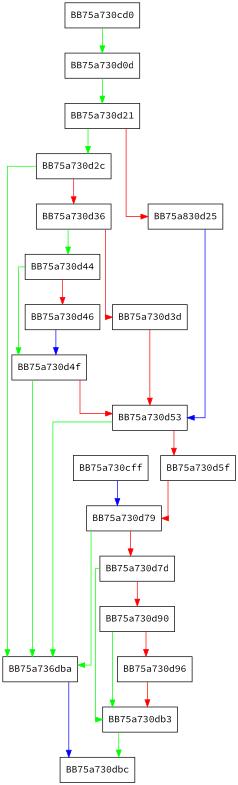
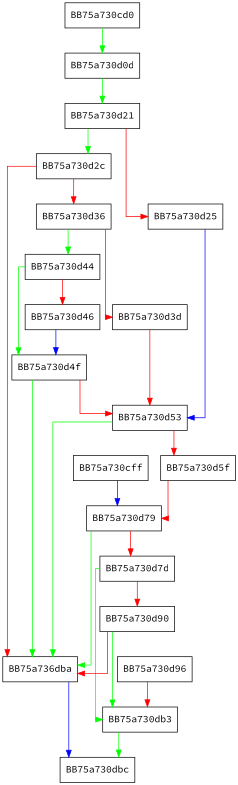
(185, 217) -> (185, 217)
(7, 393) -> (7, 393)
(146, 641) -> (108, 664)
